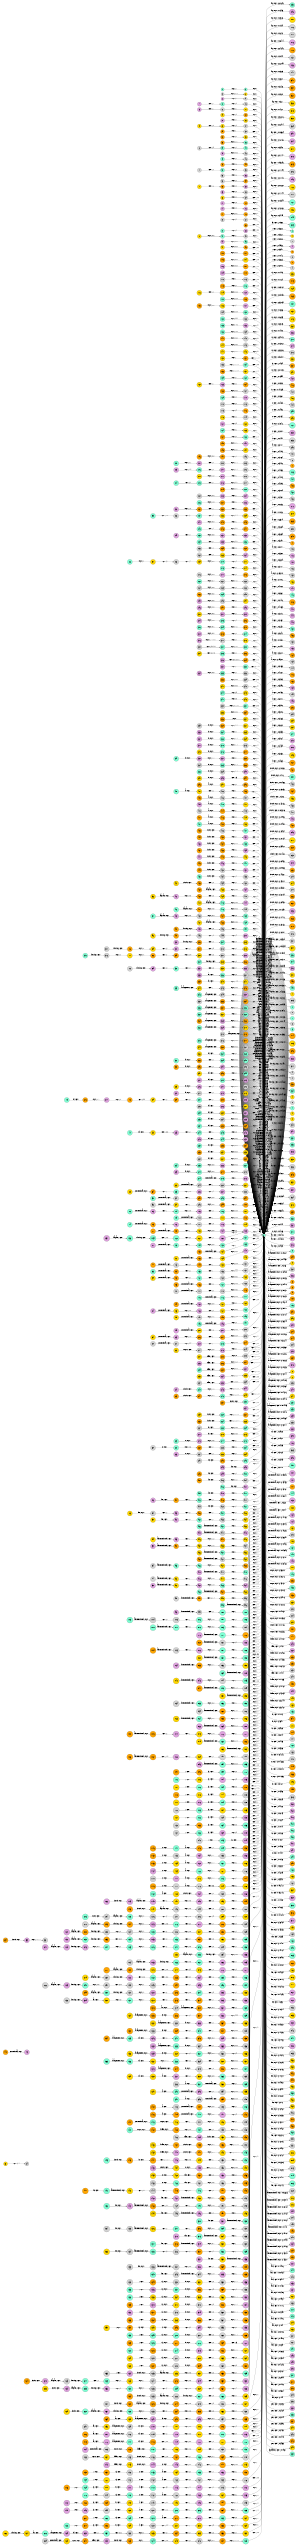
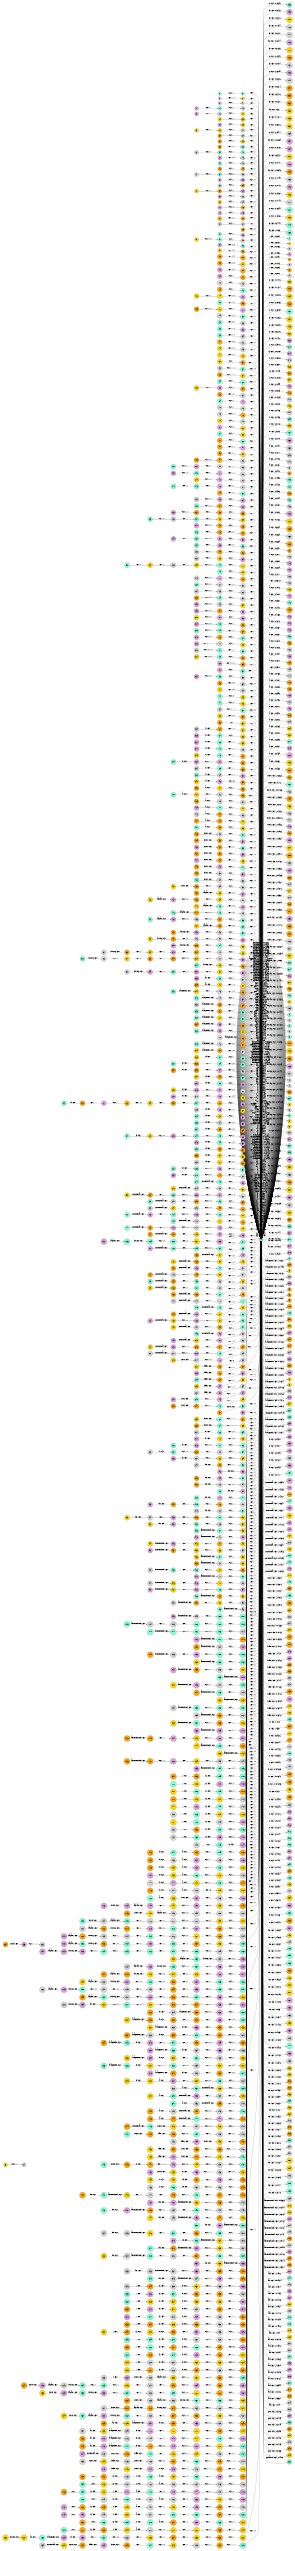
none -> (290, 50)
none -> (220, 1268)
(153, 2313) -> (150, 2317)
